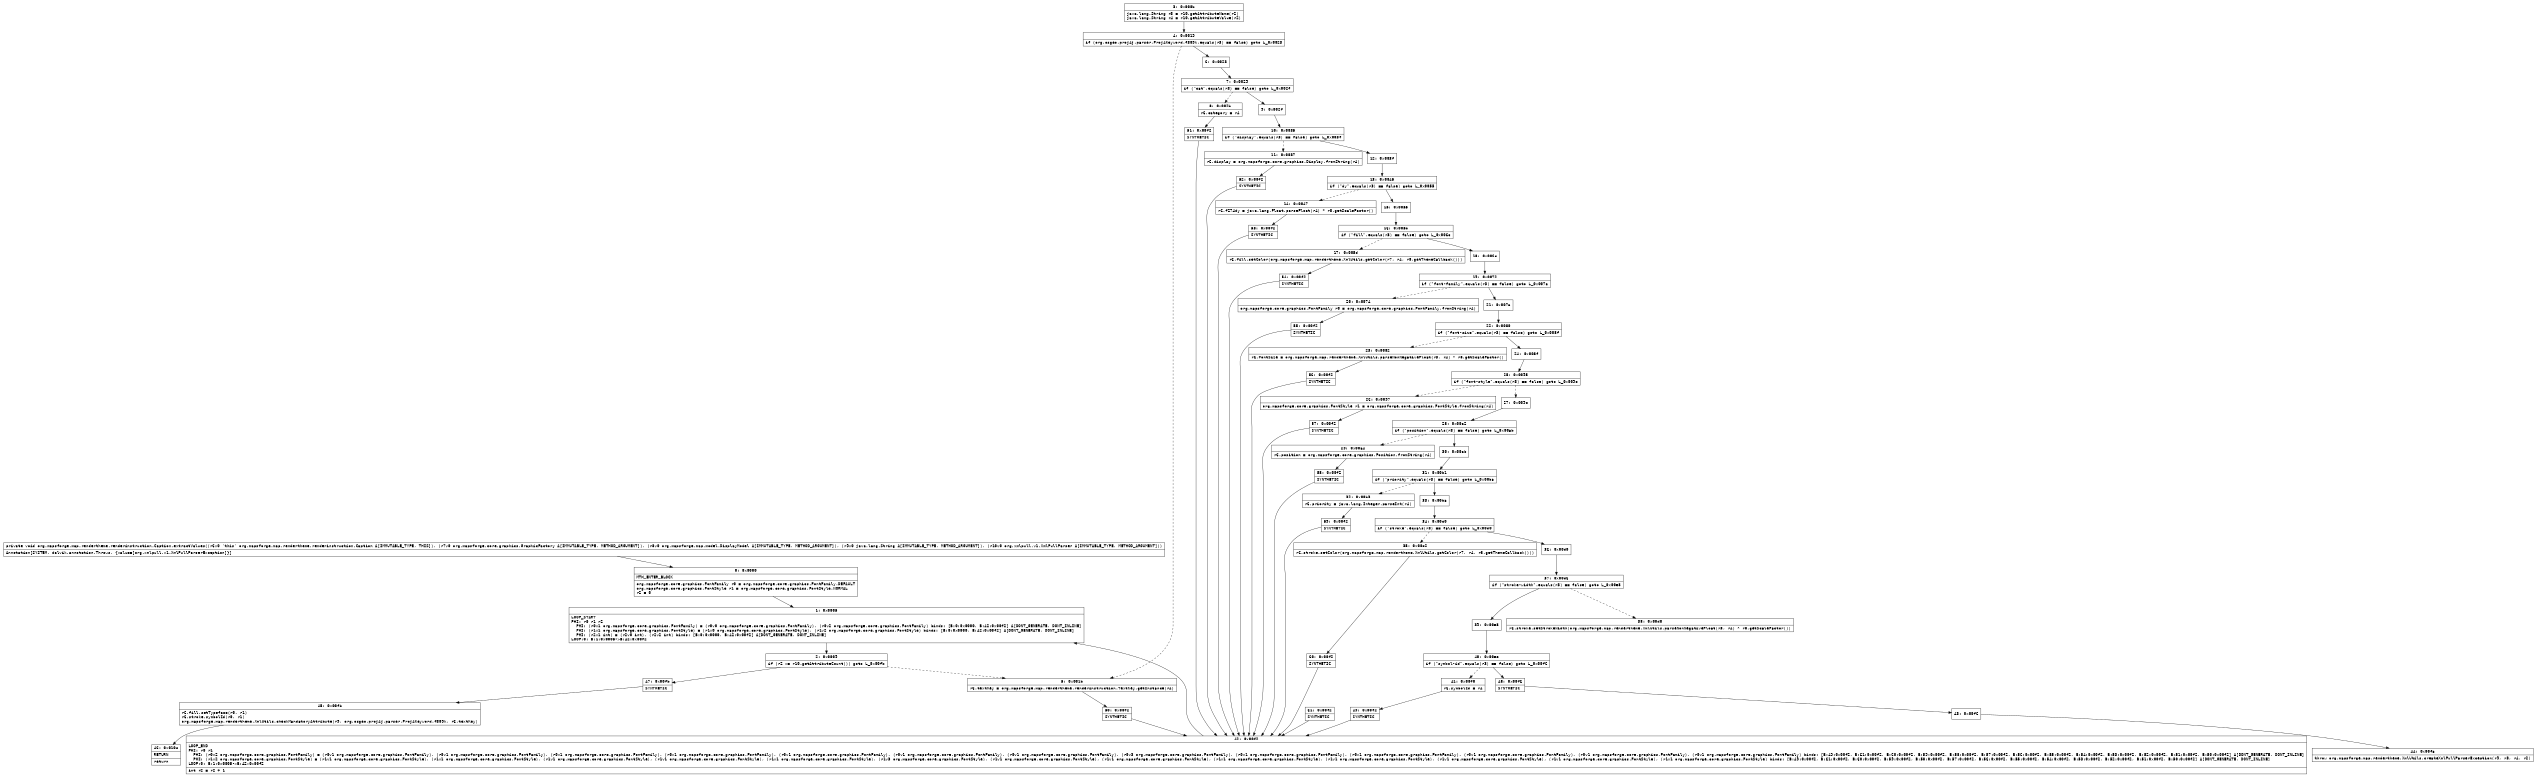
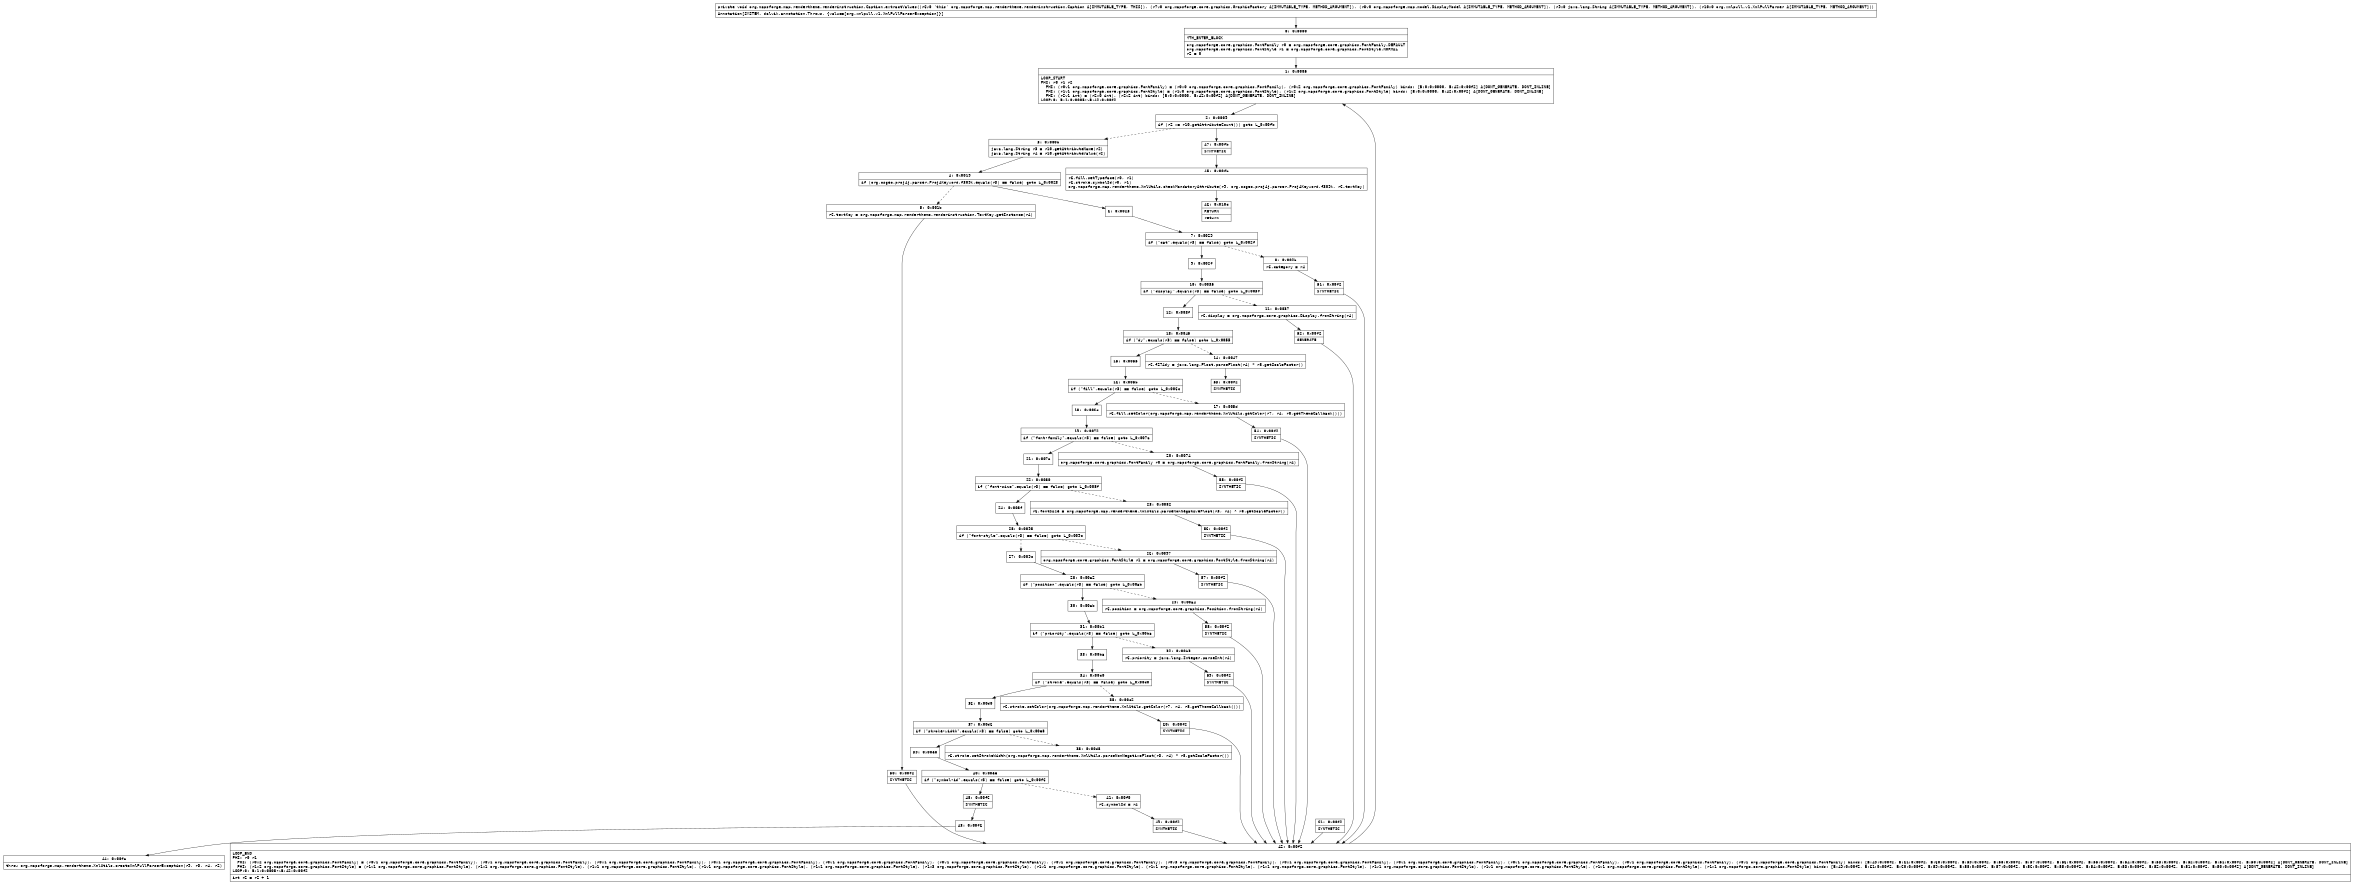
(1250, 186) -> (1307, 340)
(1218, 478) -> none
(945, 672) -> (1141, 133)
